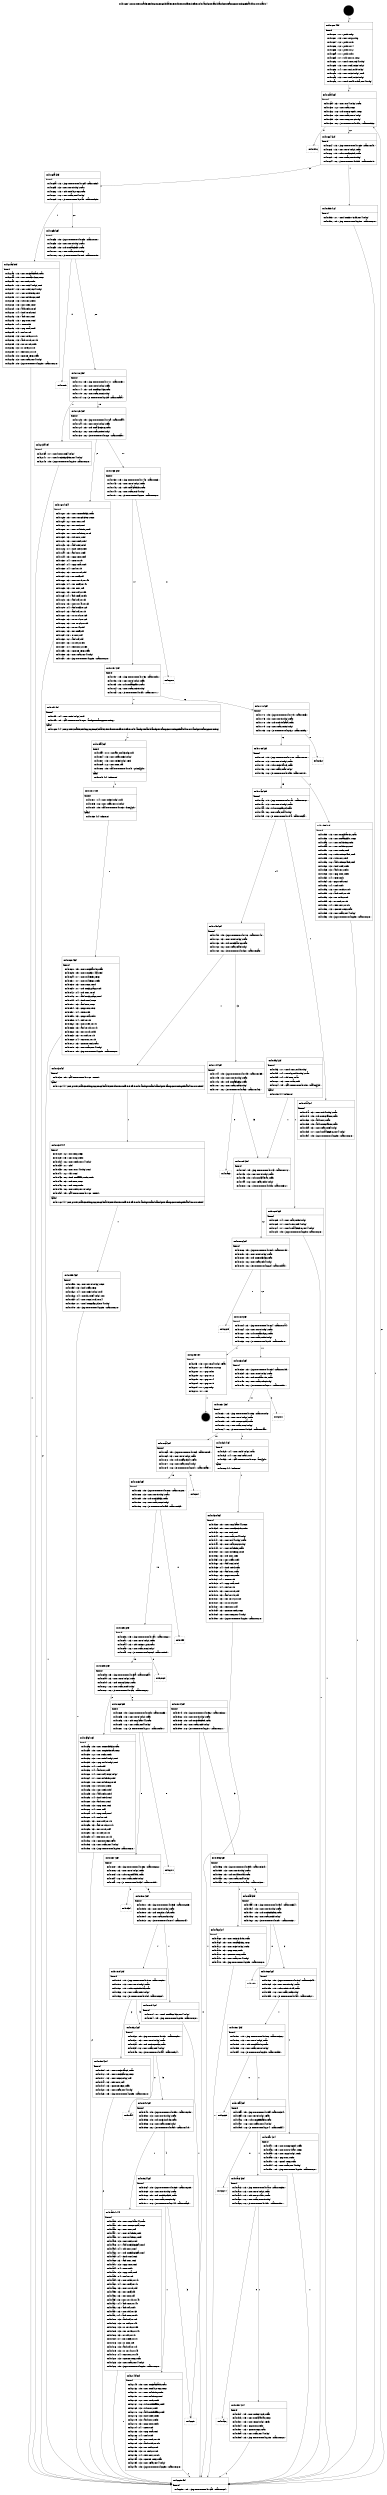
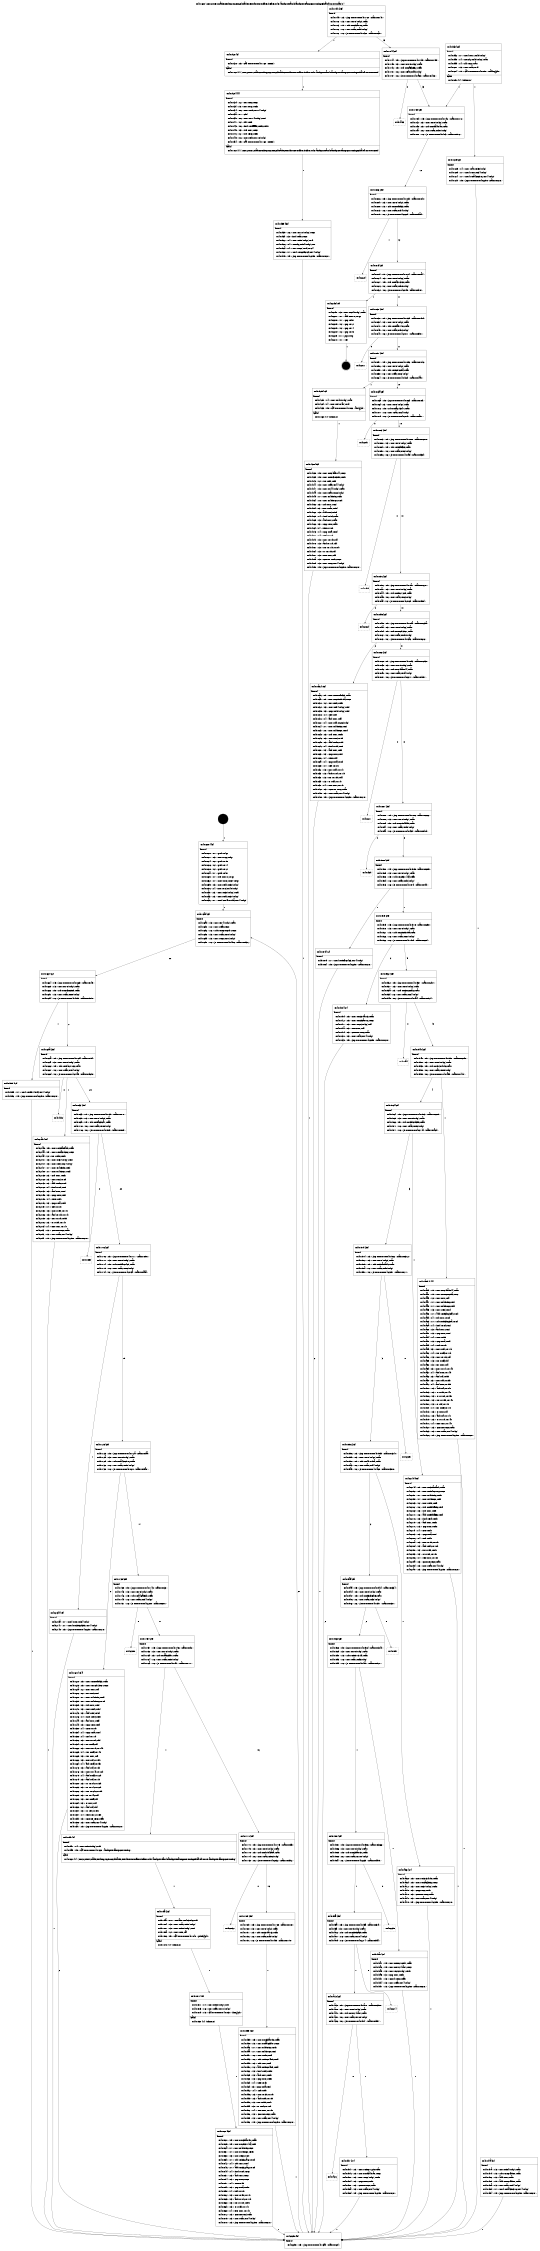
(319, 135) -> (61, 1095)
(281, 804) -> none
(181, 2312) -> (398, 1188)
